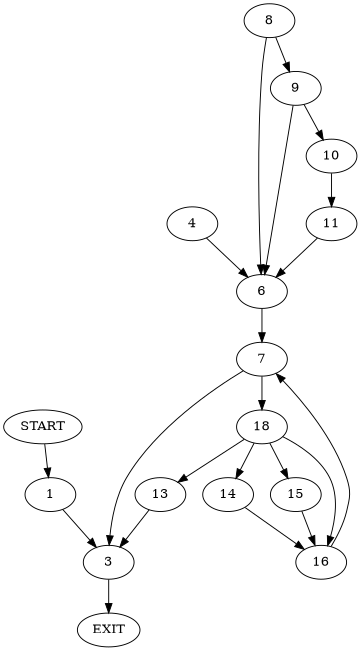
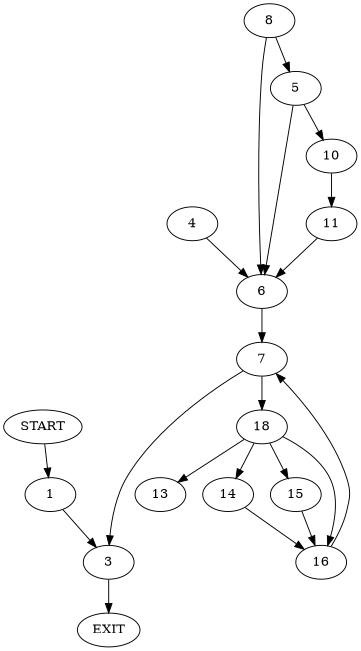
(296, 88) -> (296, 88)
(137, 525) -> none
